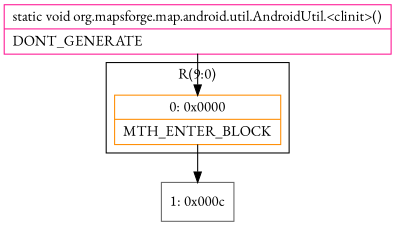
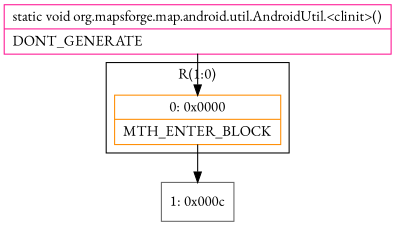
(198, 75) -> (198, 75)
